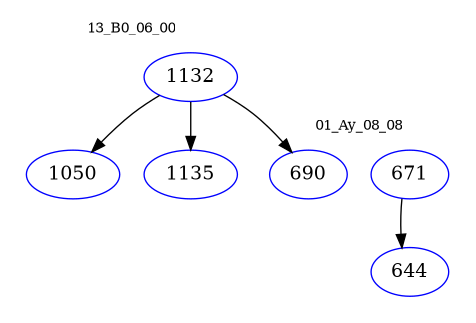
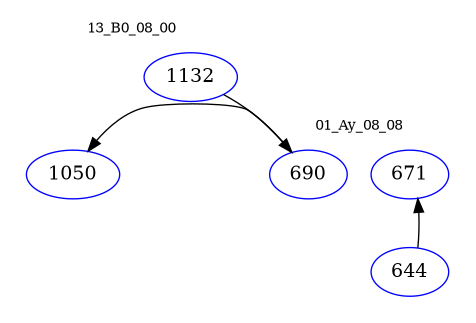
(132, 29) -> (132, 29)
(129, 117) -> (197, 104)
(191, 175) -> none
(401, 216) -> (419, 230)
